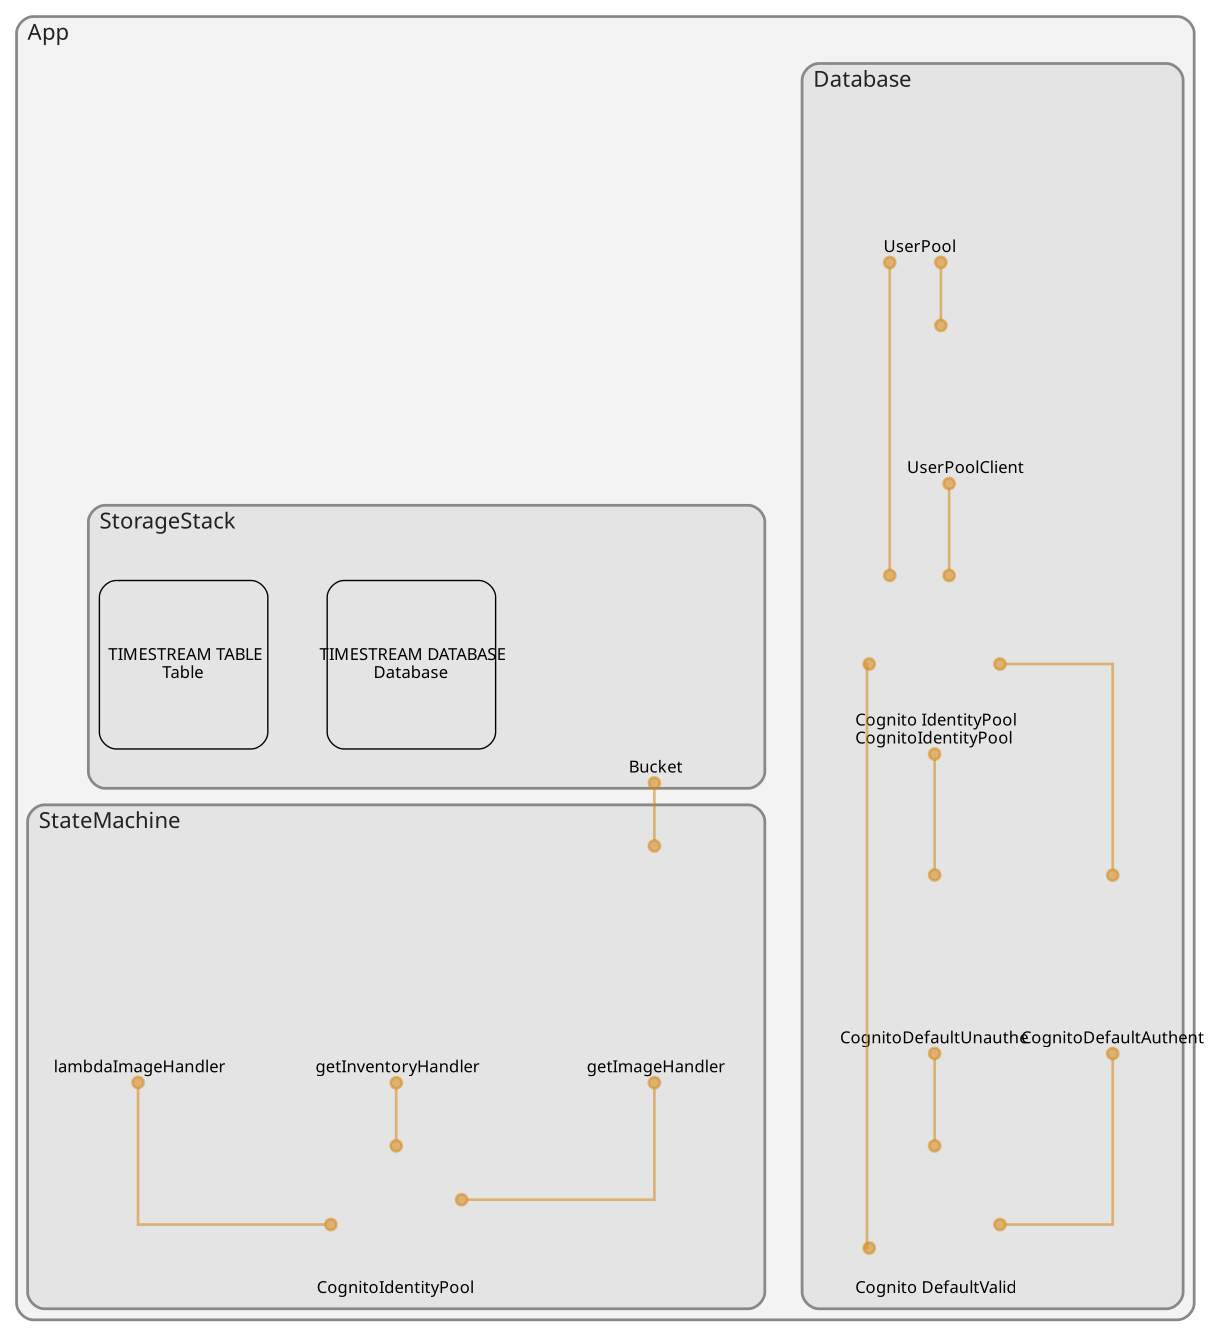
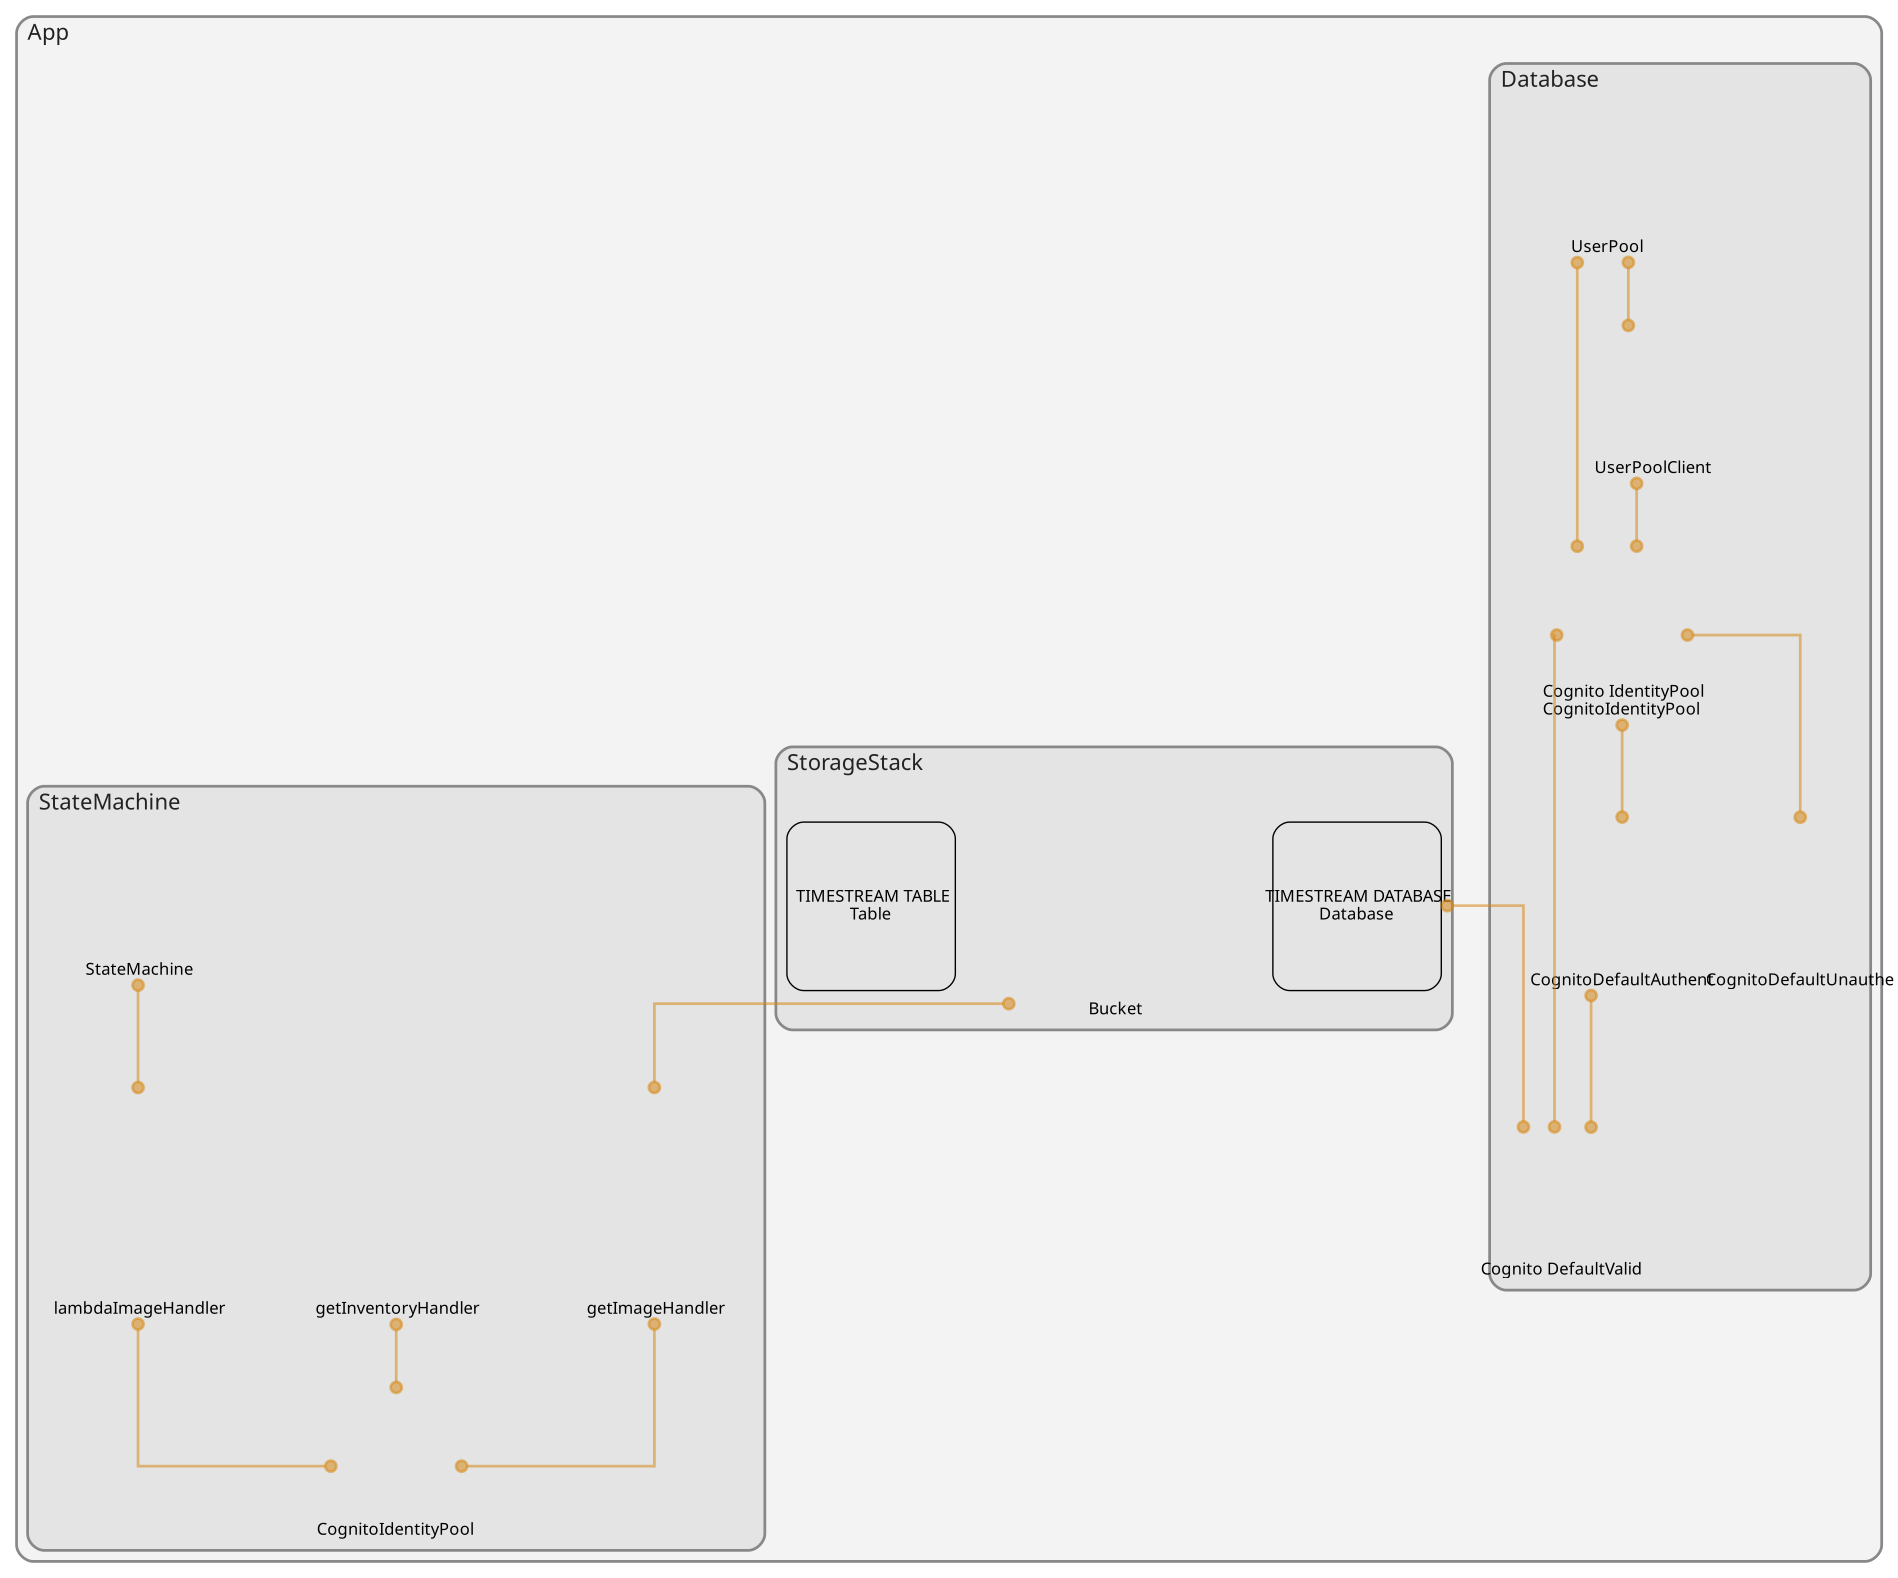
none -> (138, 906)
(935, 1100) -> (1523, 978)
